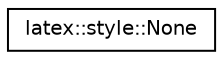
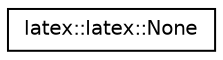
(112, 30) -> (112, 30)
